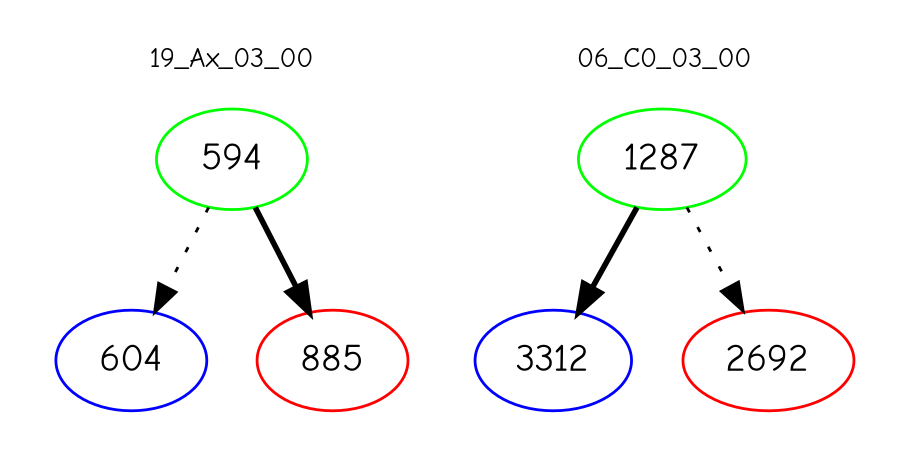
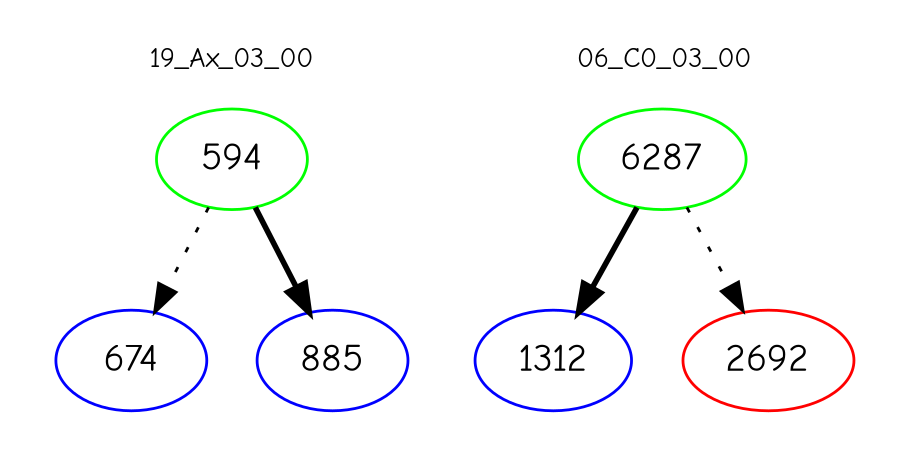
(662, 159) -> (662, 159)
(131, 360) -> (131, 360)
(333, 360) -> (333, 360)
(553, 360) -> (553, 360)
